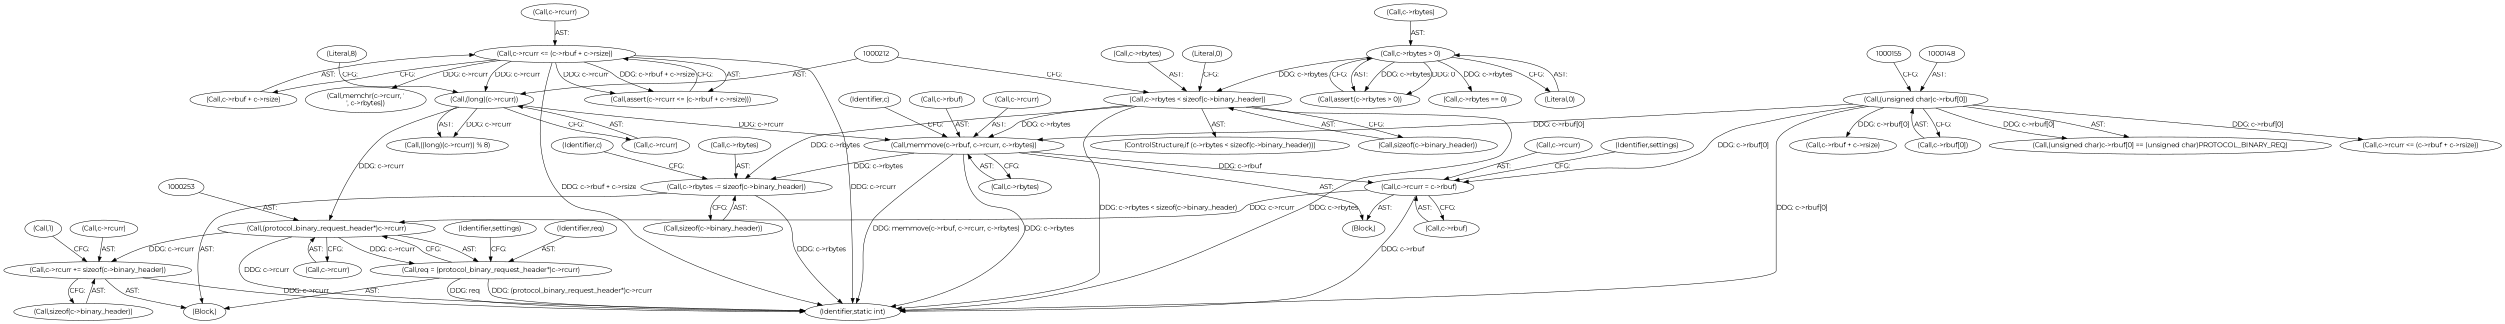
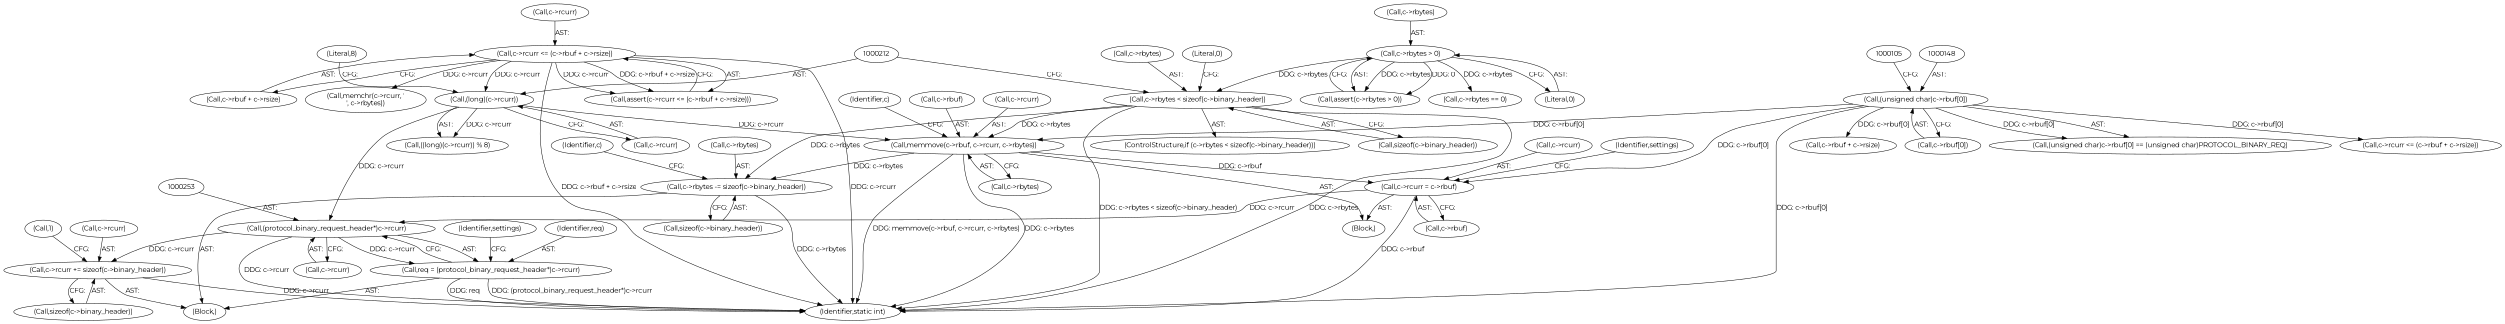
(1889, 54) -> (1889, 54)
